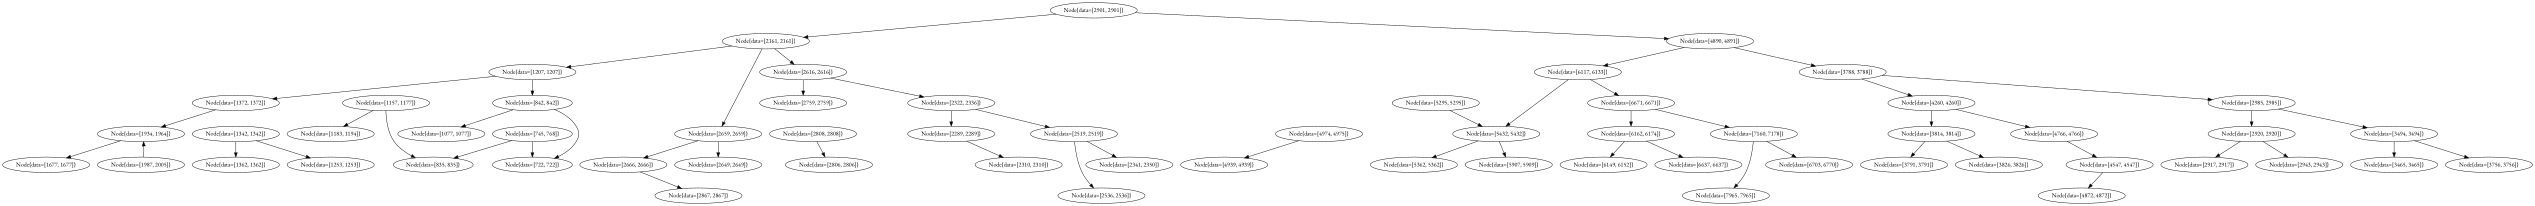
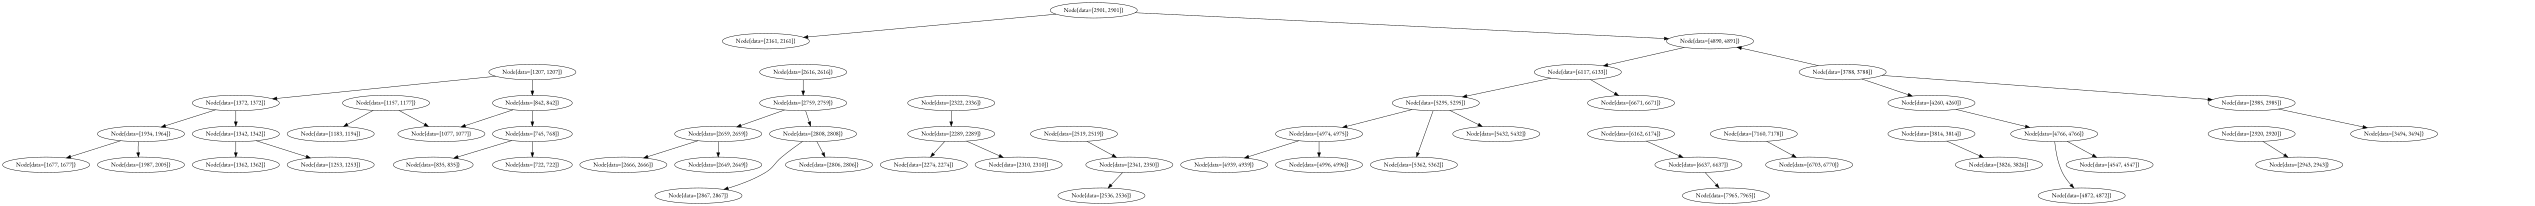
(783, 55) -> none
(651, 56) -> none
(1773, 56) -> (1780, 57)
(743, 86) -> (763, 118)
(875, 87) -> none
(1539, 102) -> (1509, 87)
none -> (236, 116)
none -> (807, 116)
(1631, 116) -> none
(1931, 116) -> none
(2252, 116) -> none
(1010, 118) -> none
none -> (1380, 118)
(1690, 118) -> none
(579, 132) -> (532, 116)
(392, 137) -> (412, 117)
(1457, 149) -> (1426, 132)
(144, 152) -> (138, 147)
none -> (924, 165)
(1079, 165) -> (1117, 179)
none -> (1319, 165)
(1509, 165) -> none
(1604, 165) -> none
(1749, 165) -> (1711, 179)
(1904, 165) -> none
(2204, 165) -> none
(2394, 165) -> none
(2489, 165) -> none
(659, 179) -> (769, 170)
(2097, 179) -> (2059, 165)
